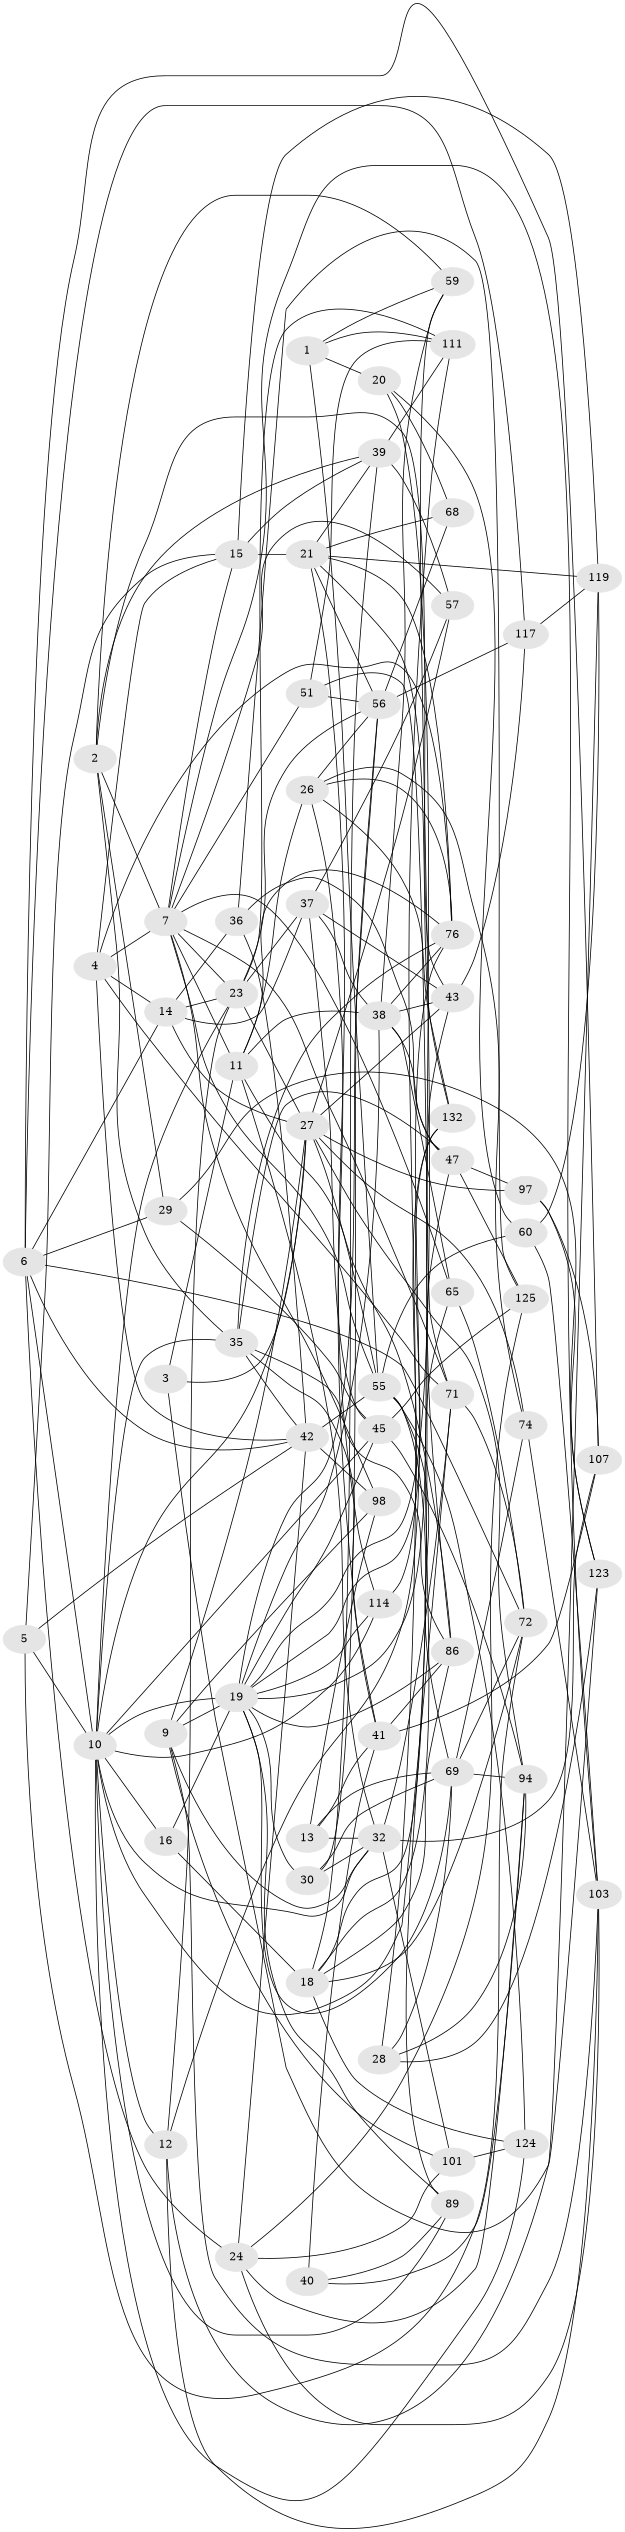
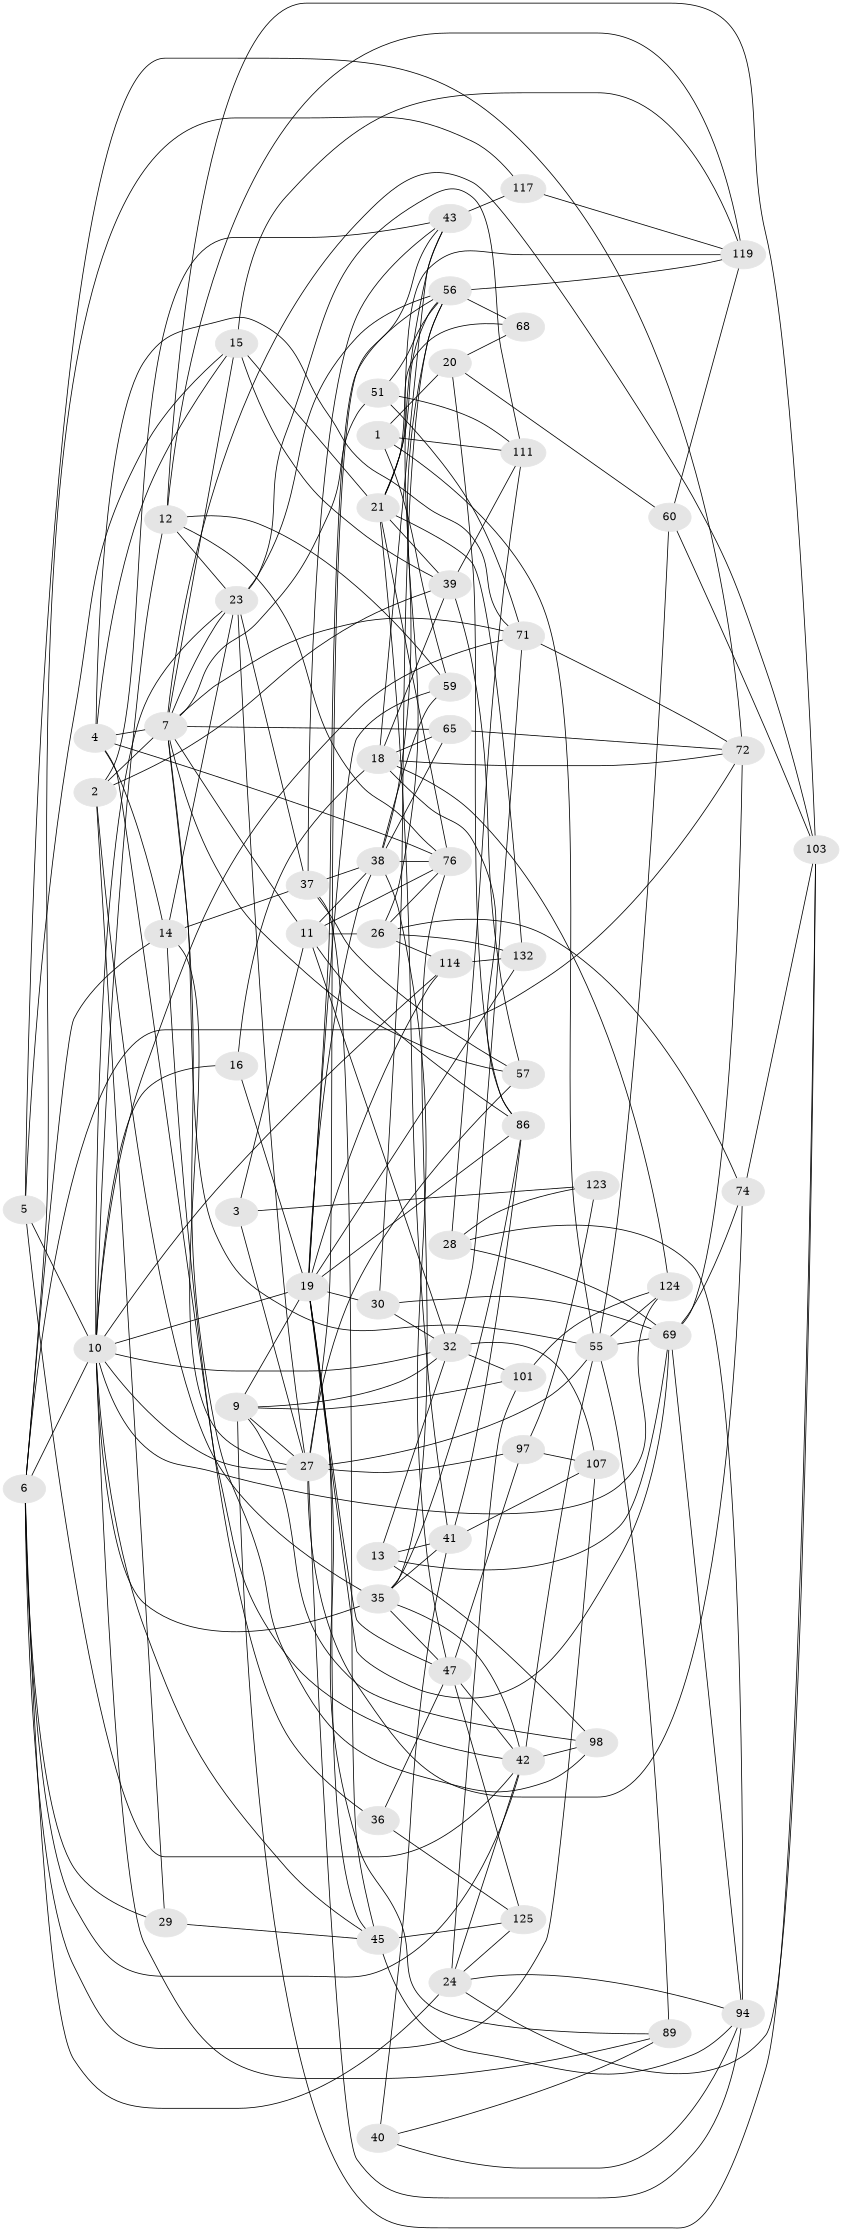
(143, 339) -> (330, 565)
(452, 670) -> (597, 278)
(538, 1142) -> none
(284, 1165) -> (487, 1716)
